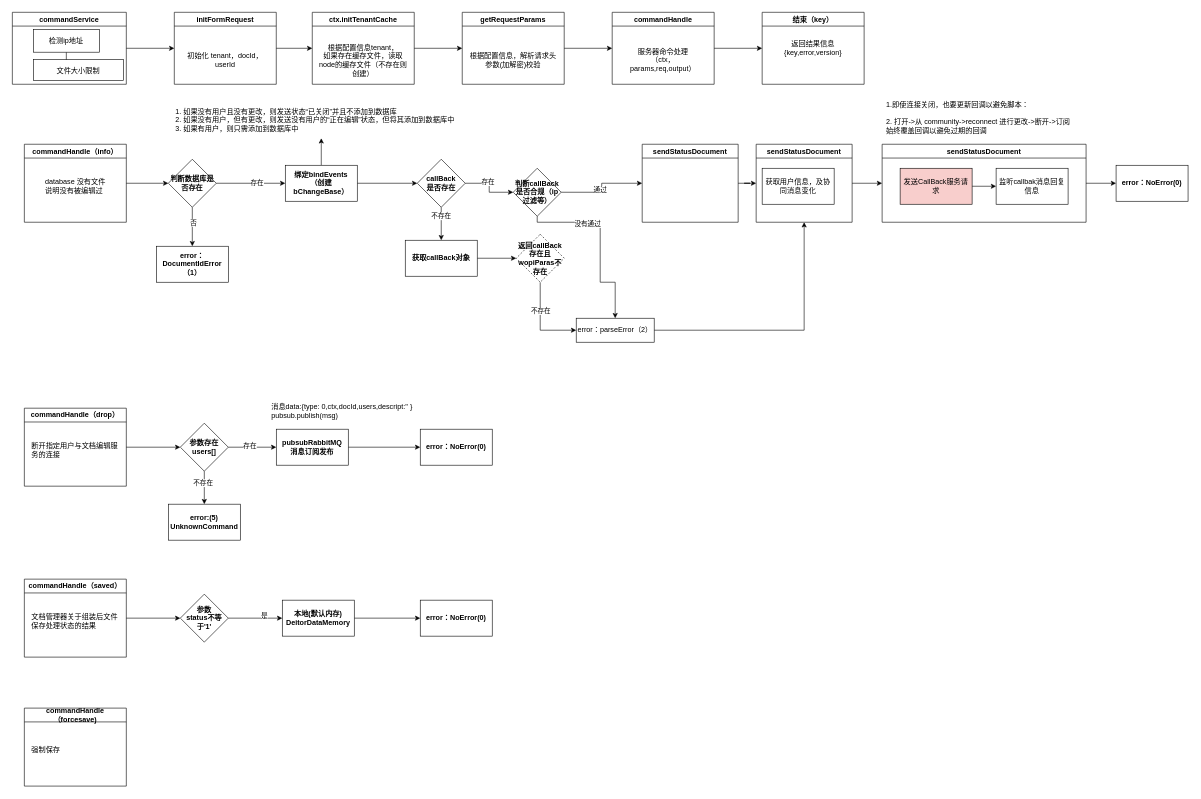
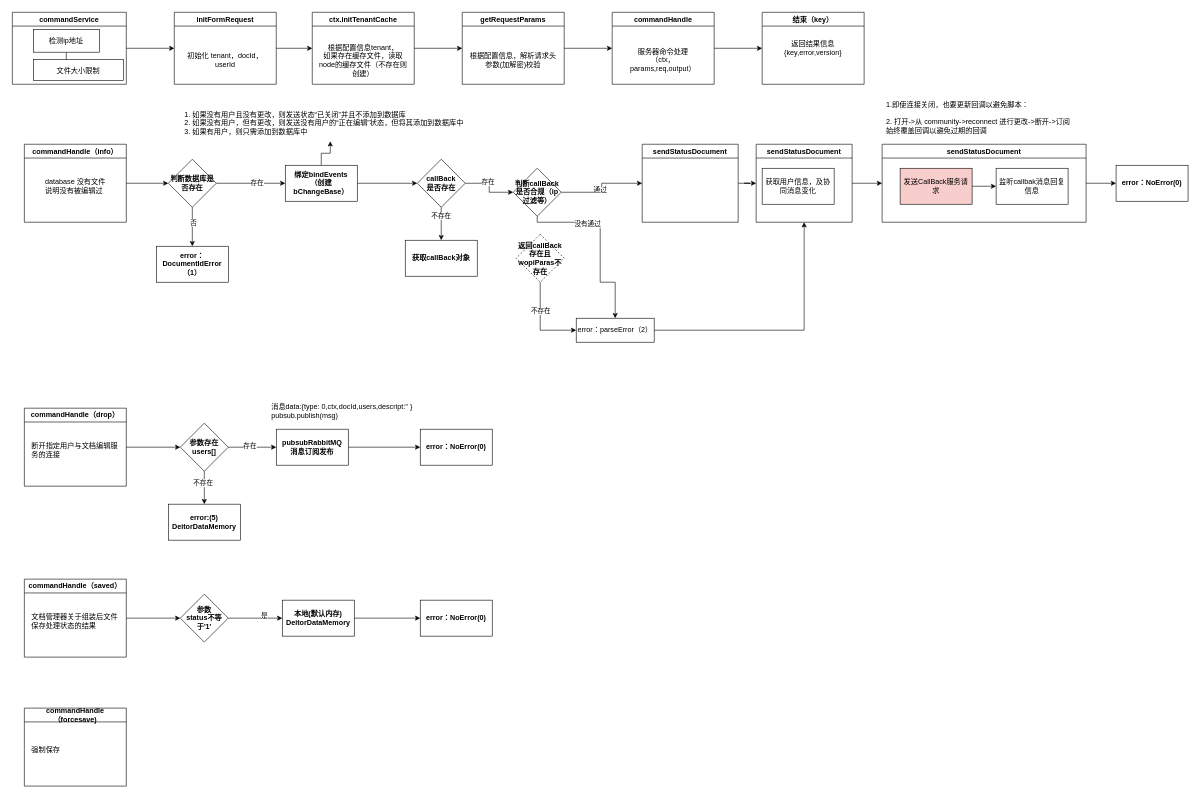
(321, 120) -> (330, 123)
(510, 258) -> none
(204, 522) -> (204, 522)
